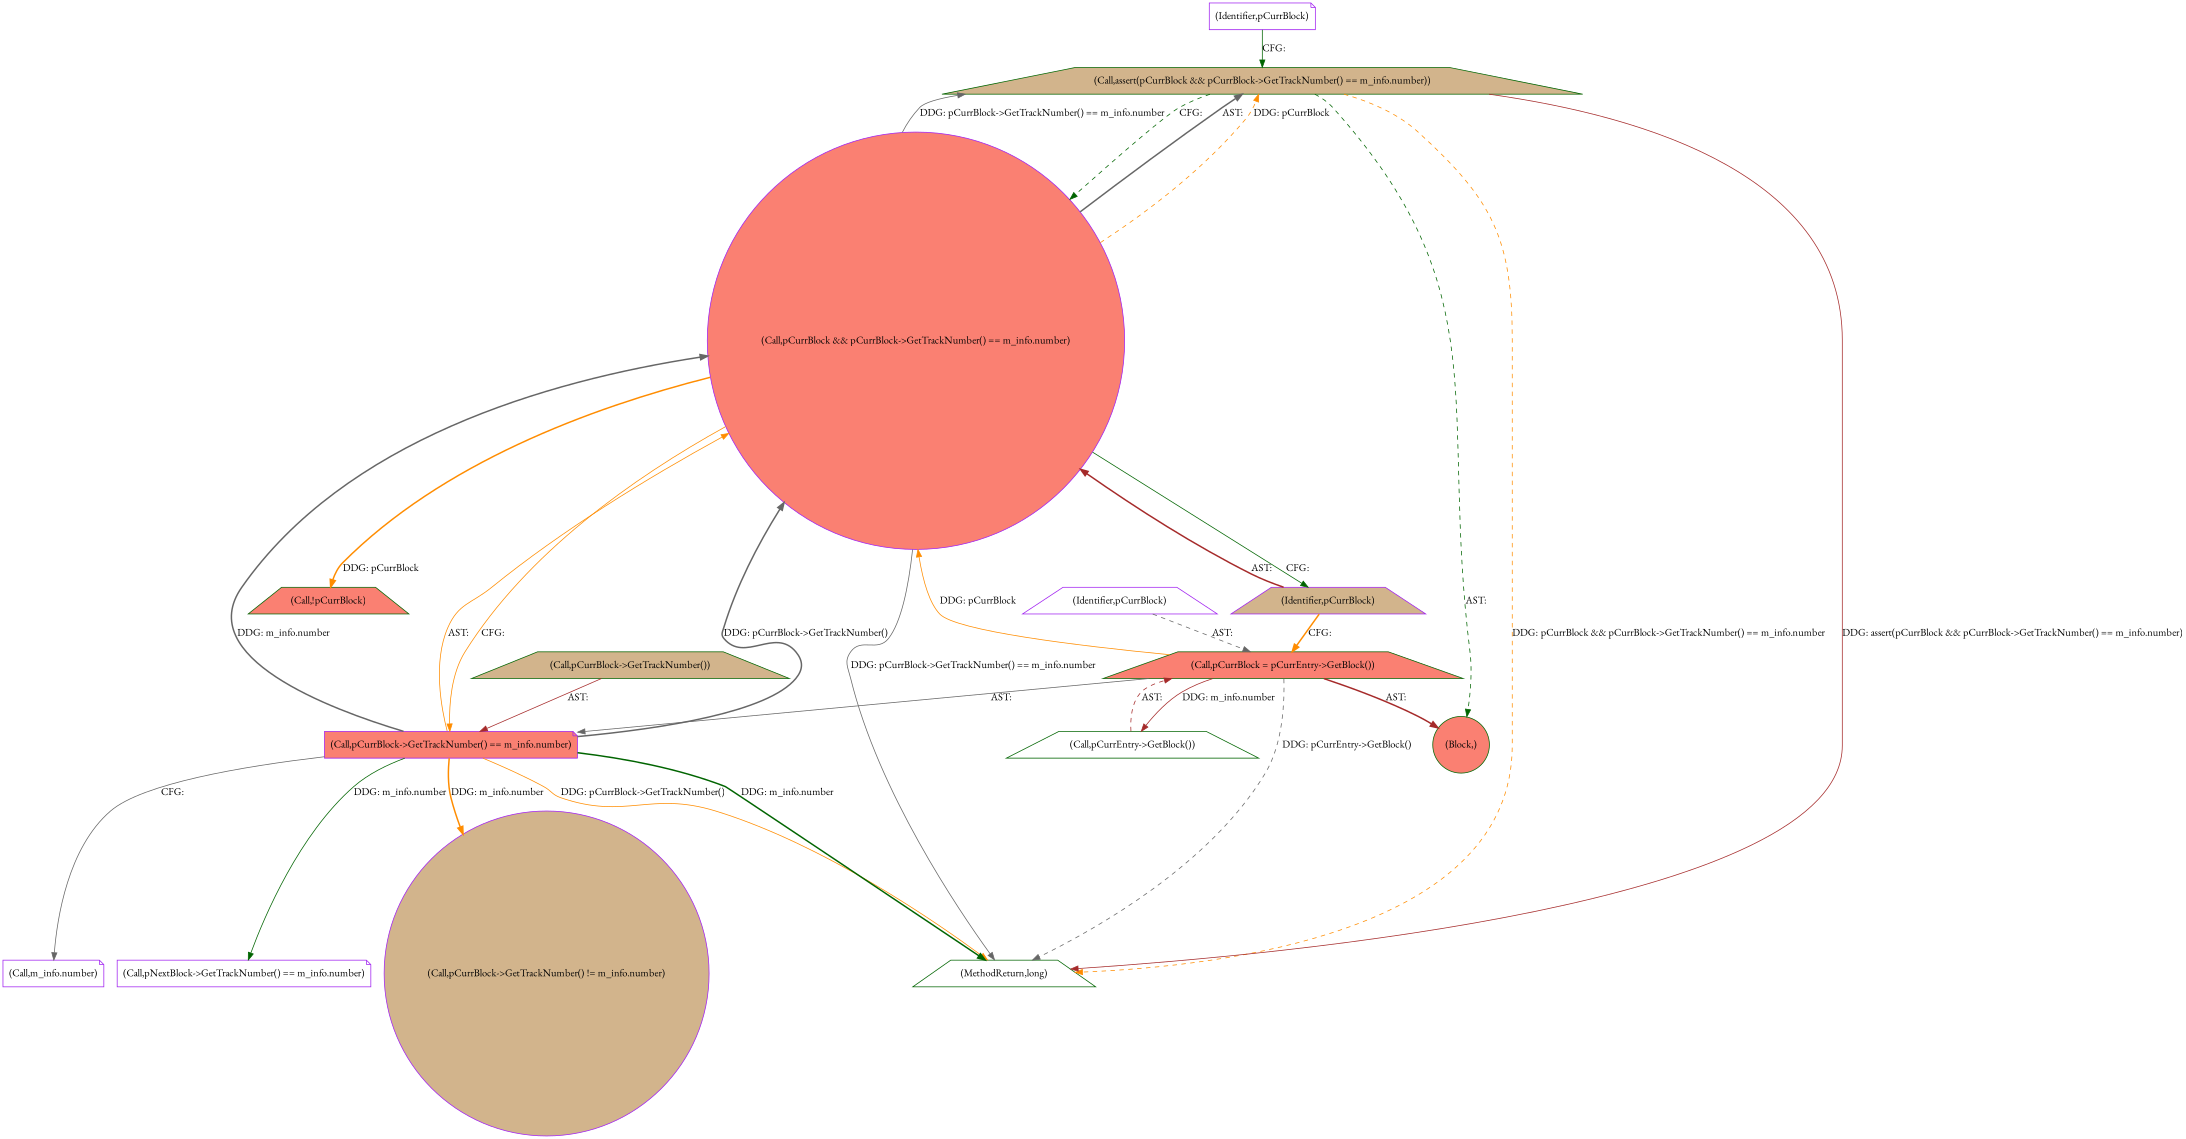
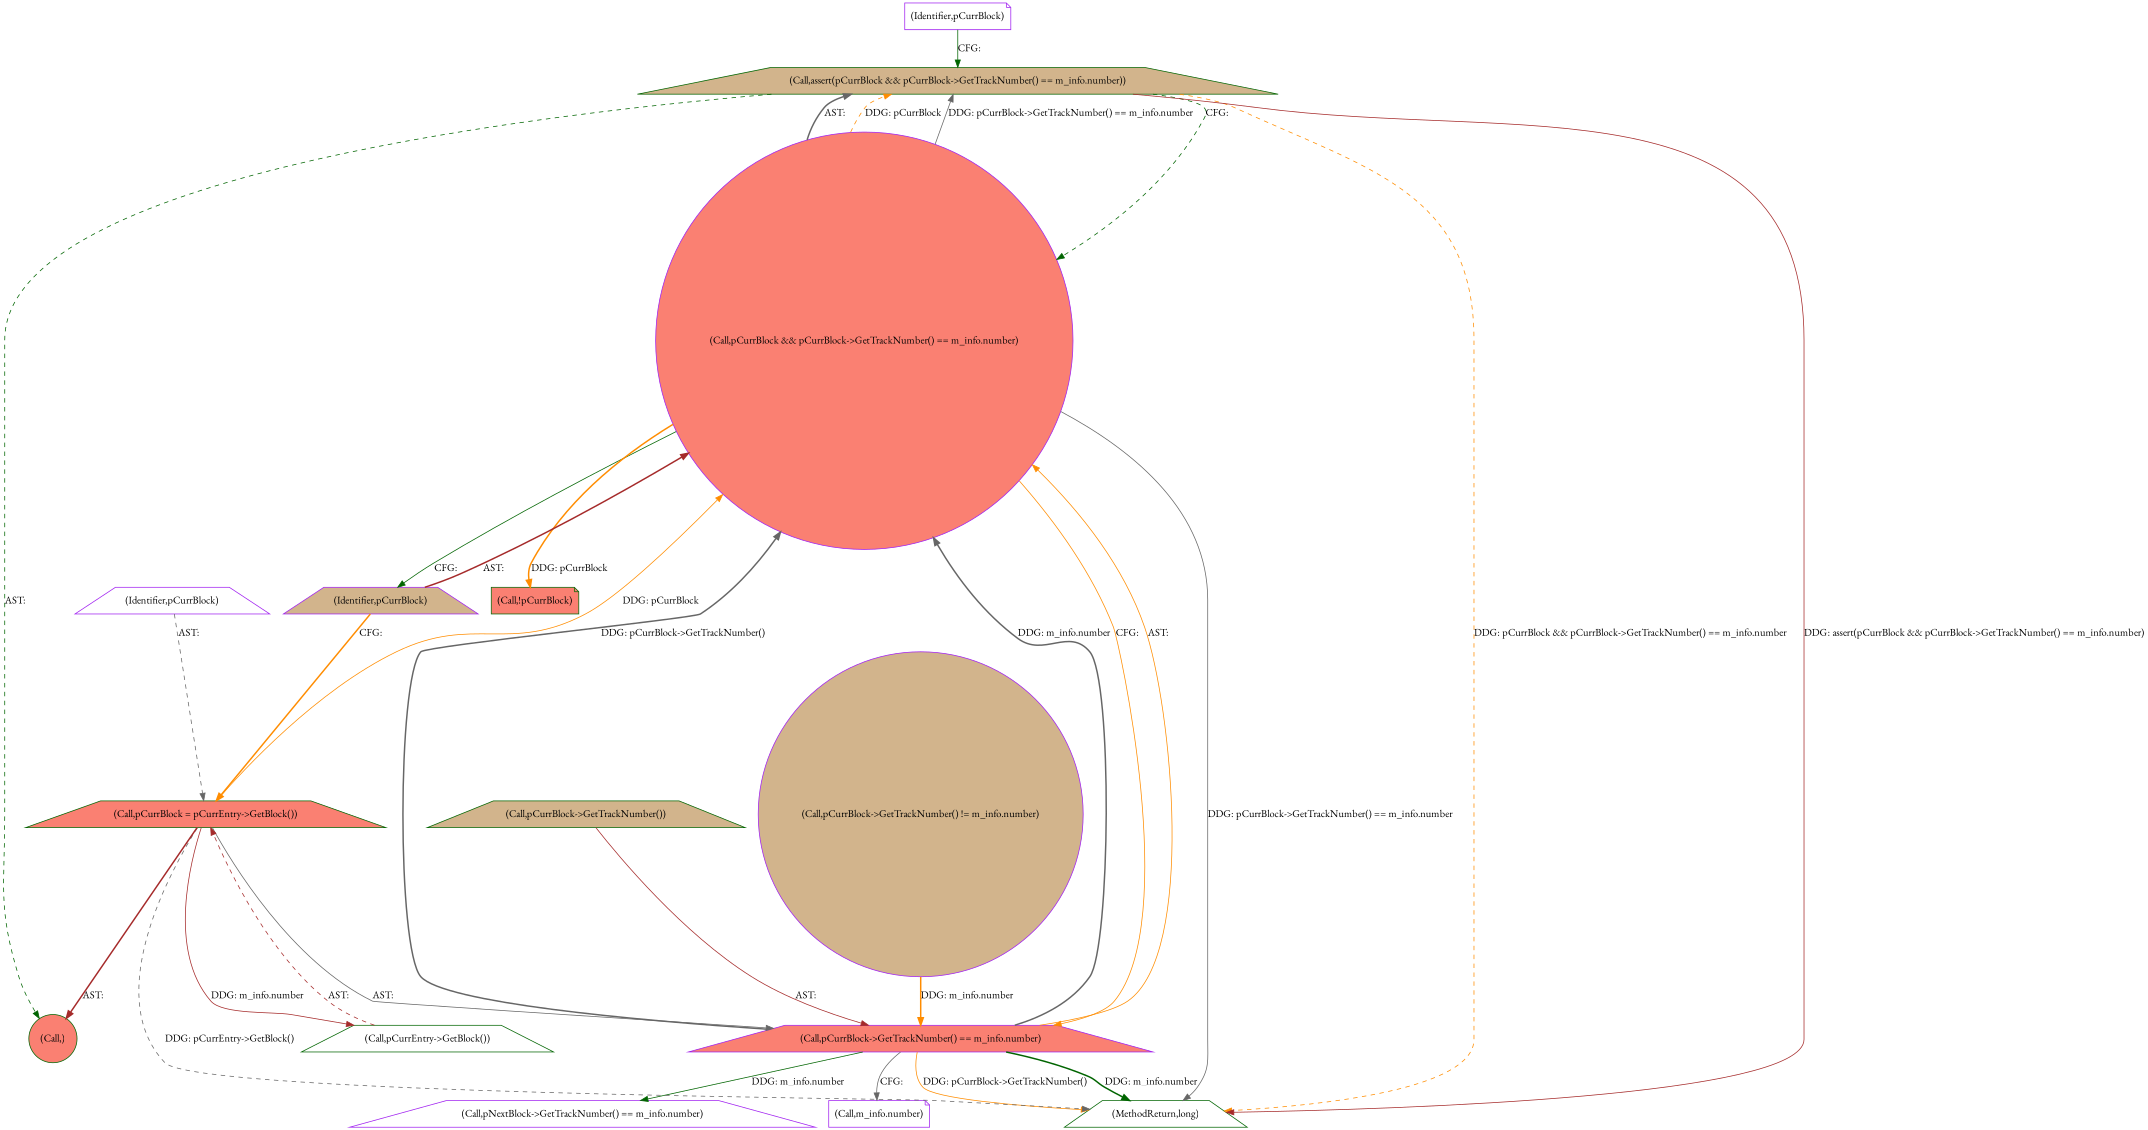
(329, 601) -> (535, 601)
(451, 745) -> (921, 1039)
(1461, 745) -> (53, 1039)
(450, 793) -> (921, 997)
(244, 973) -> (582, 1114)
